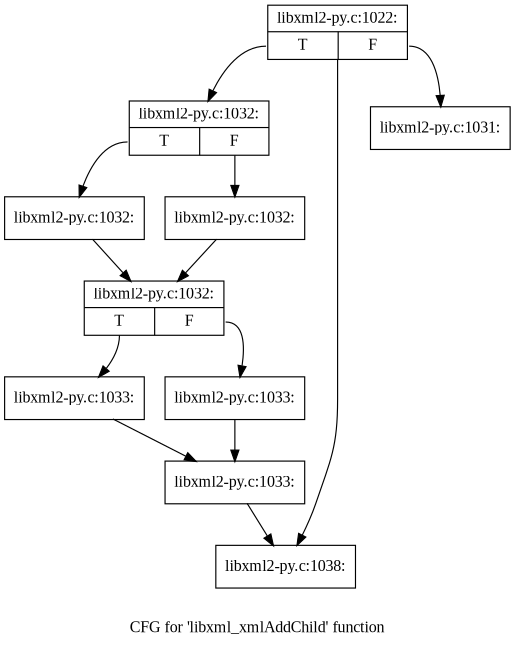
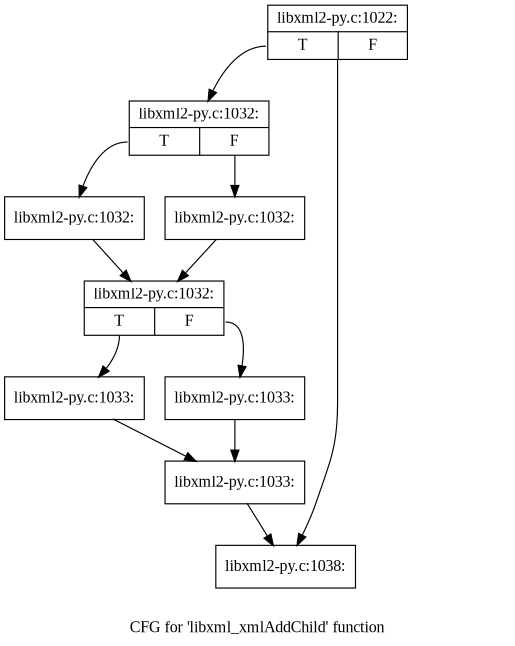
(440, 128) -> none
